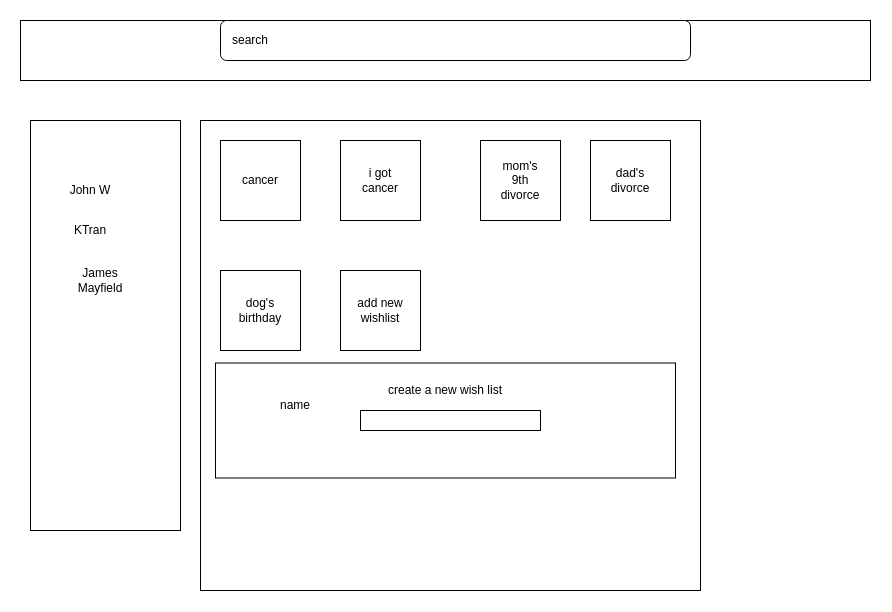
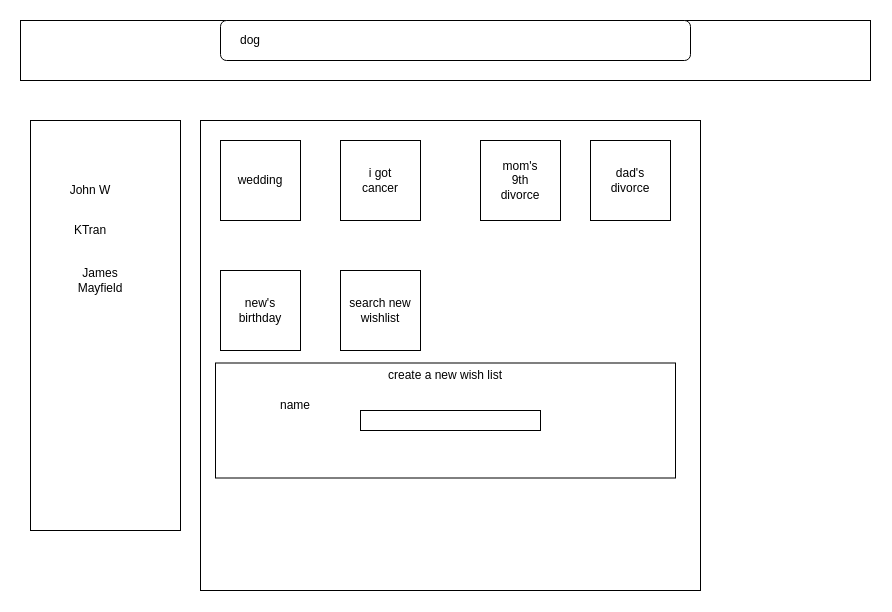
(251, 41) -> (251, 41)
(261, 181) -> (261, 181)
(261, 311) -> (261, 311)
(381, 311) -> (381, 311)
(446, 391) -> (446, 376)
